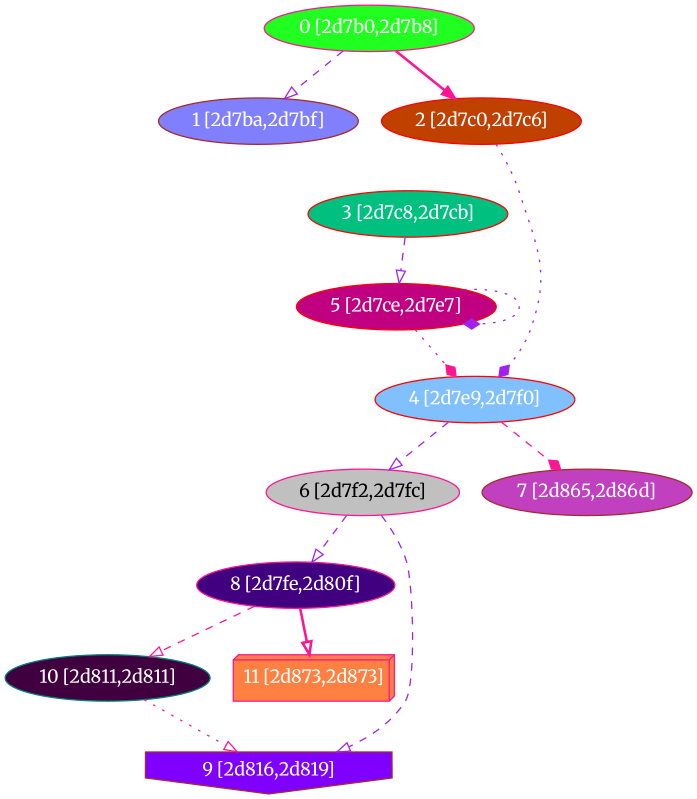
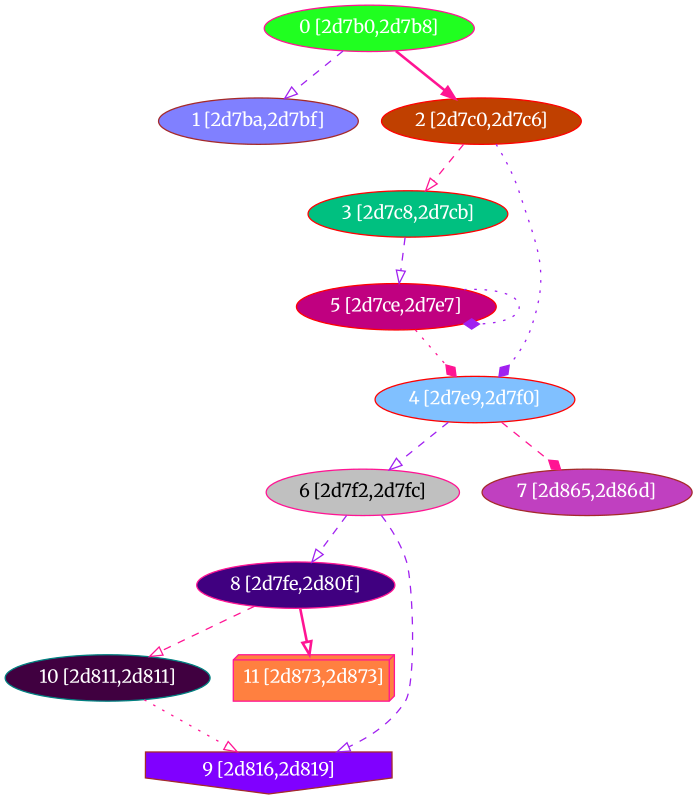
none -> (449, 163)
